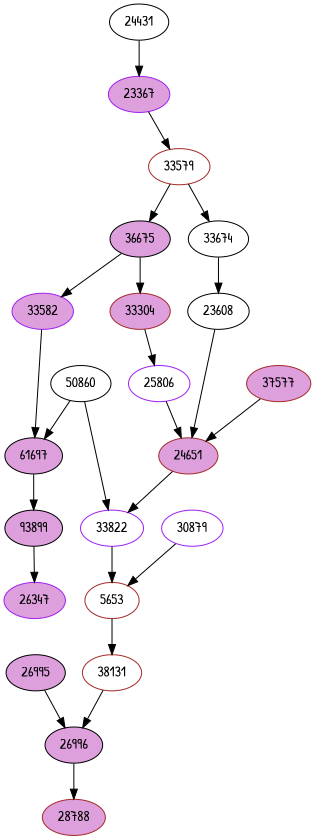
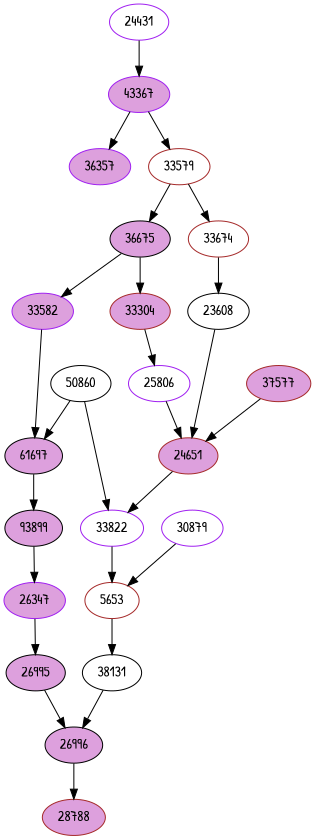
(139, 22) -> (139, 22)
(139, 94) -> (139, 94)
none -> (100, 167)
(218, 239) -> (218, 239)
none -> (35, 632)
(112, 673) -> (112, 673)
